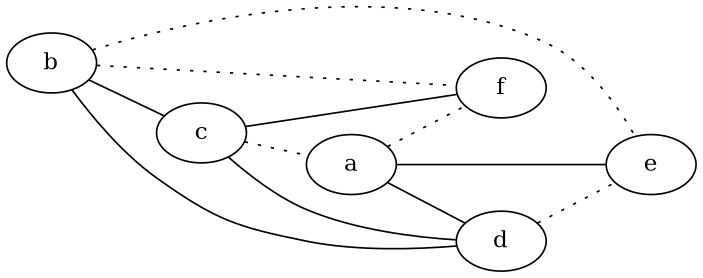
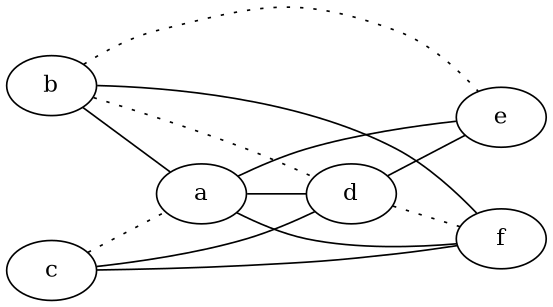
(276, 75) -> (300, 113)
(126, 98) -> (127, 140)
(426, 126) -> (344, 244)
(576, 203) -> (426, 156)
none -> (427, 216)
(240, 225) -> (205, 134)
